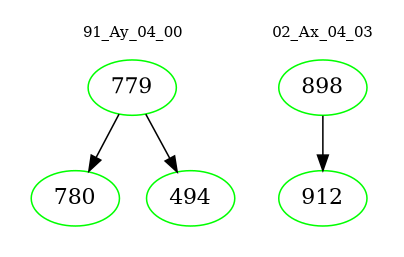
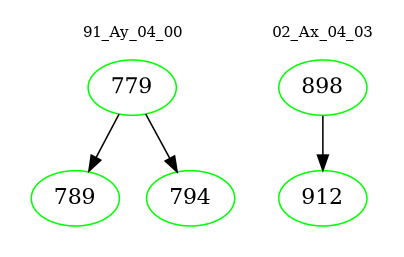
(75, 198) -> (75, 198)
(191, 198) -> (191, 198)
